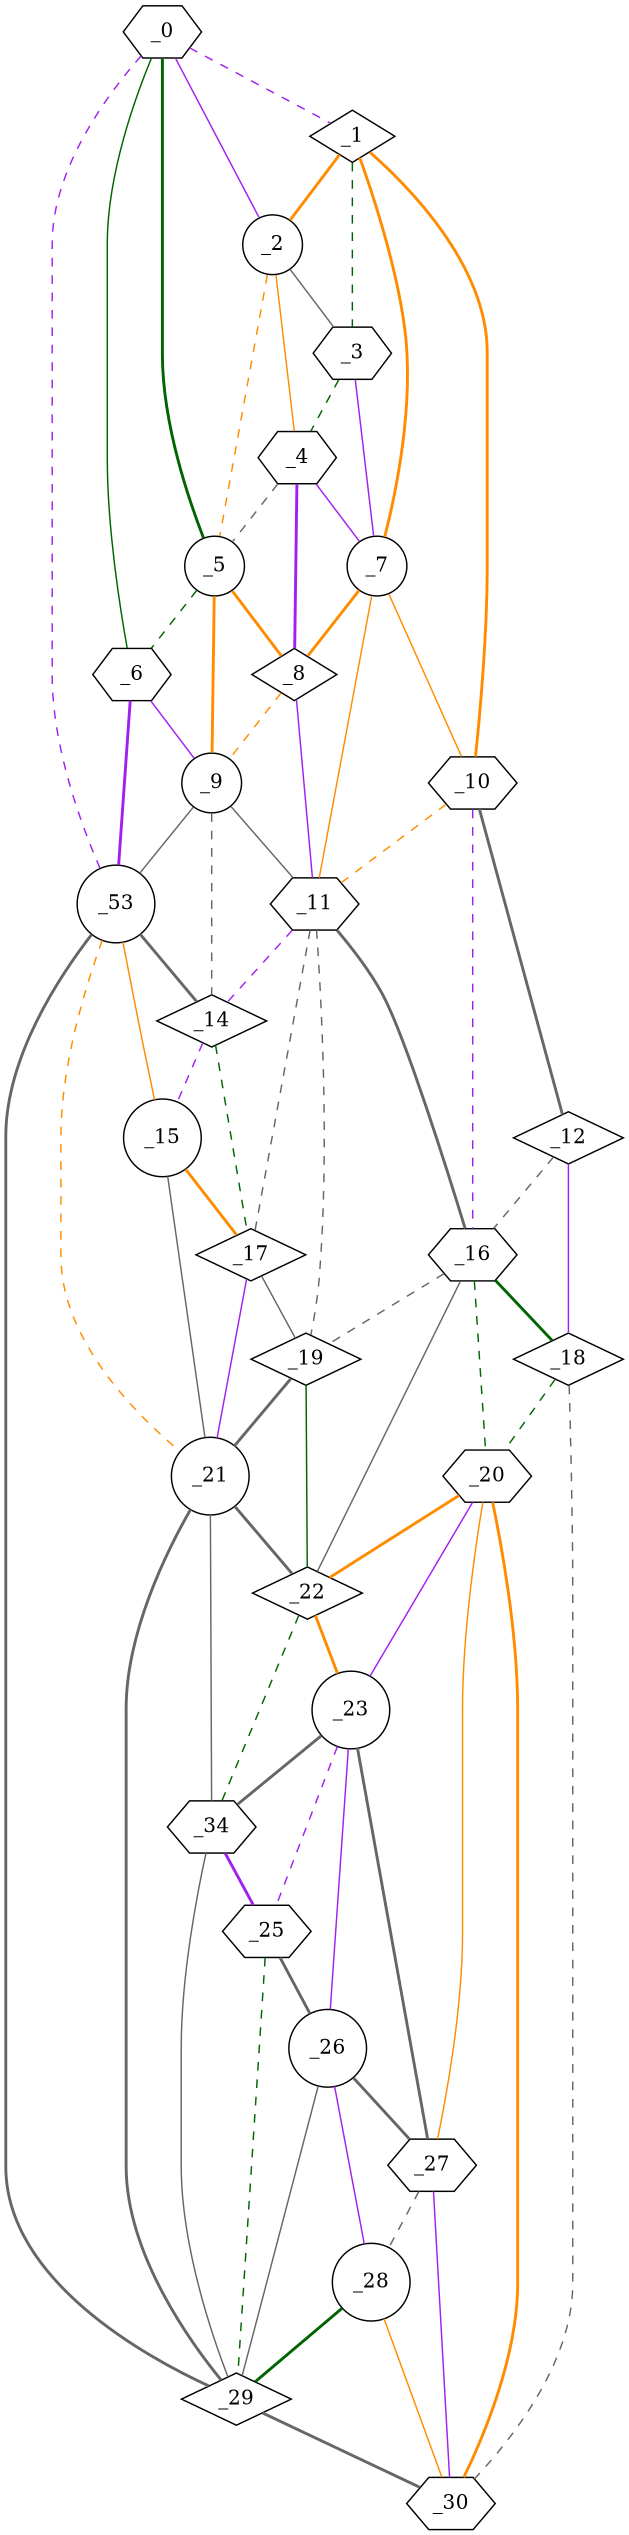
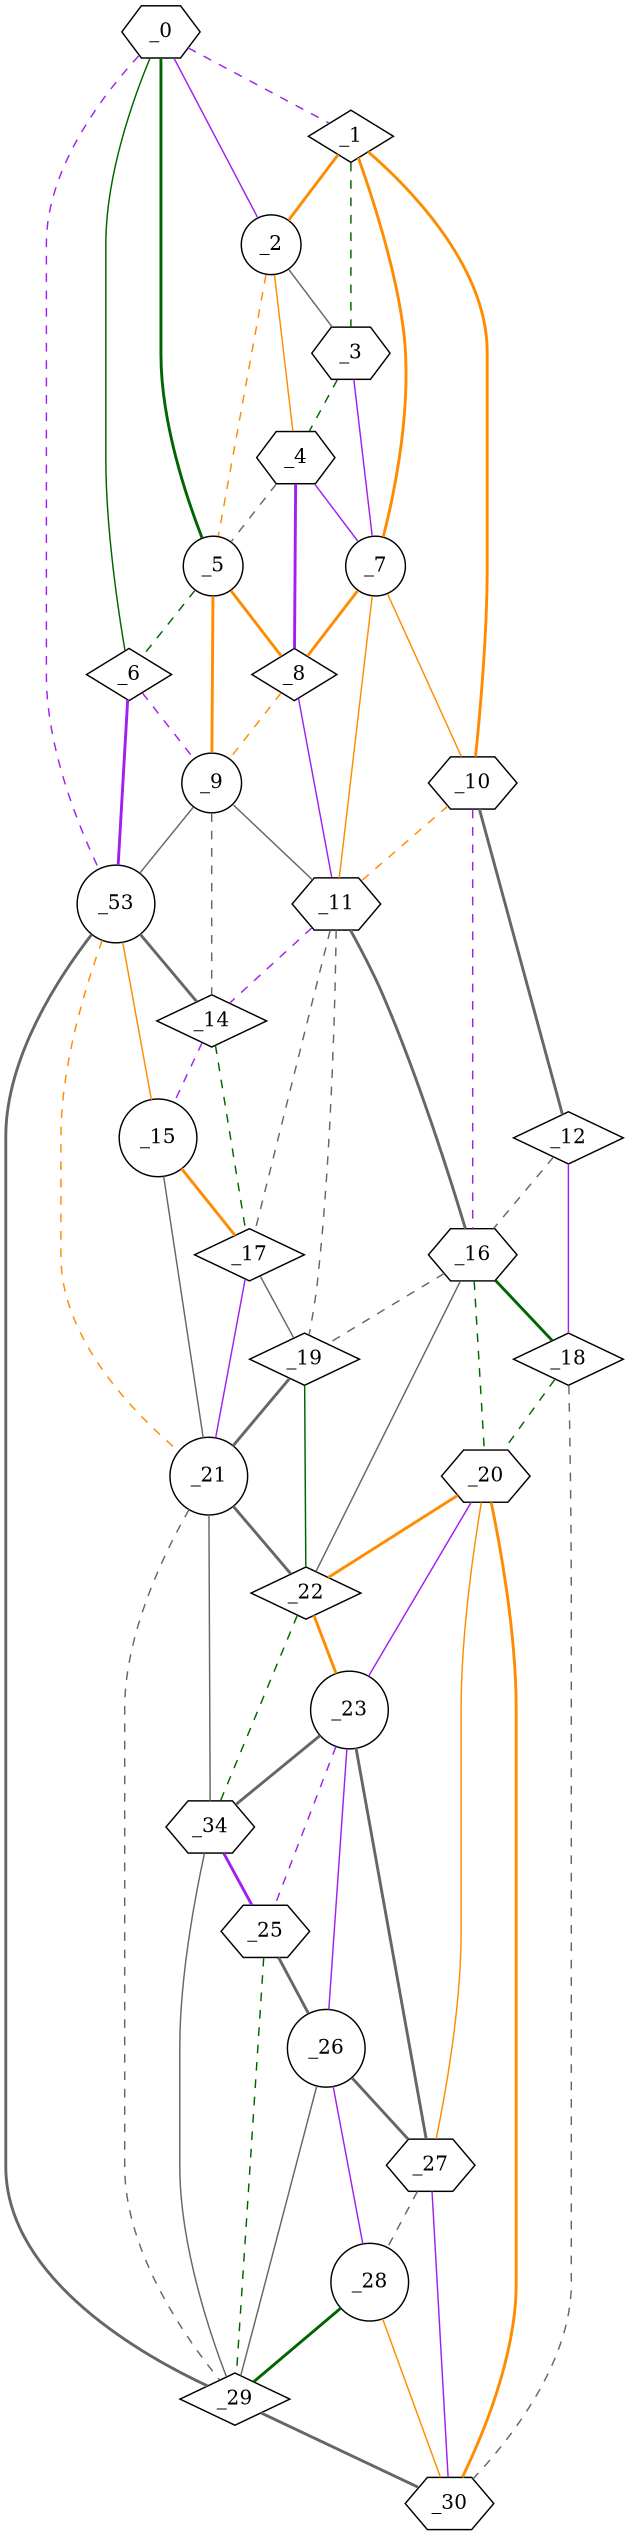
(132, 675) -> (129, 675)
(172, 730) -> (168, 726)
(126, 1951) -> (125, 1951)
